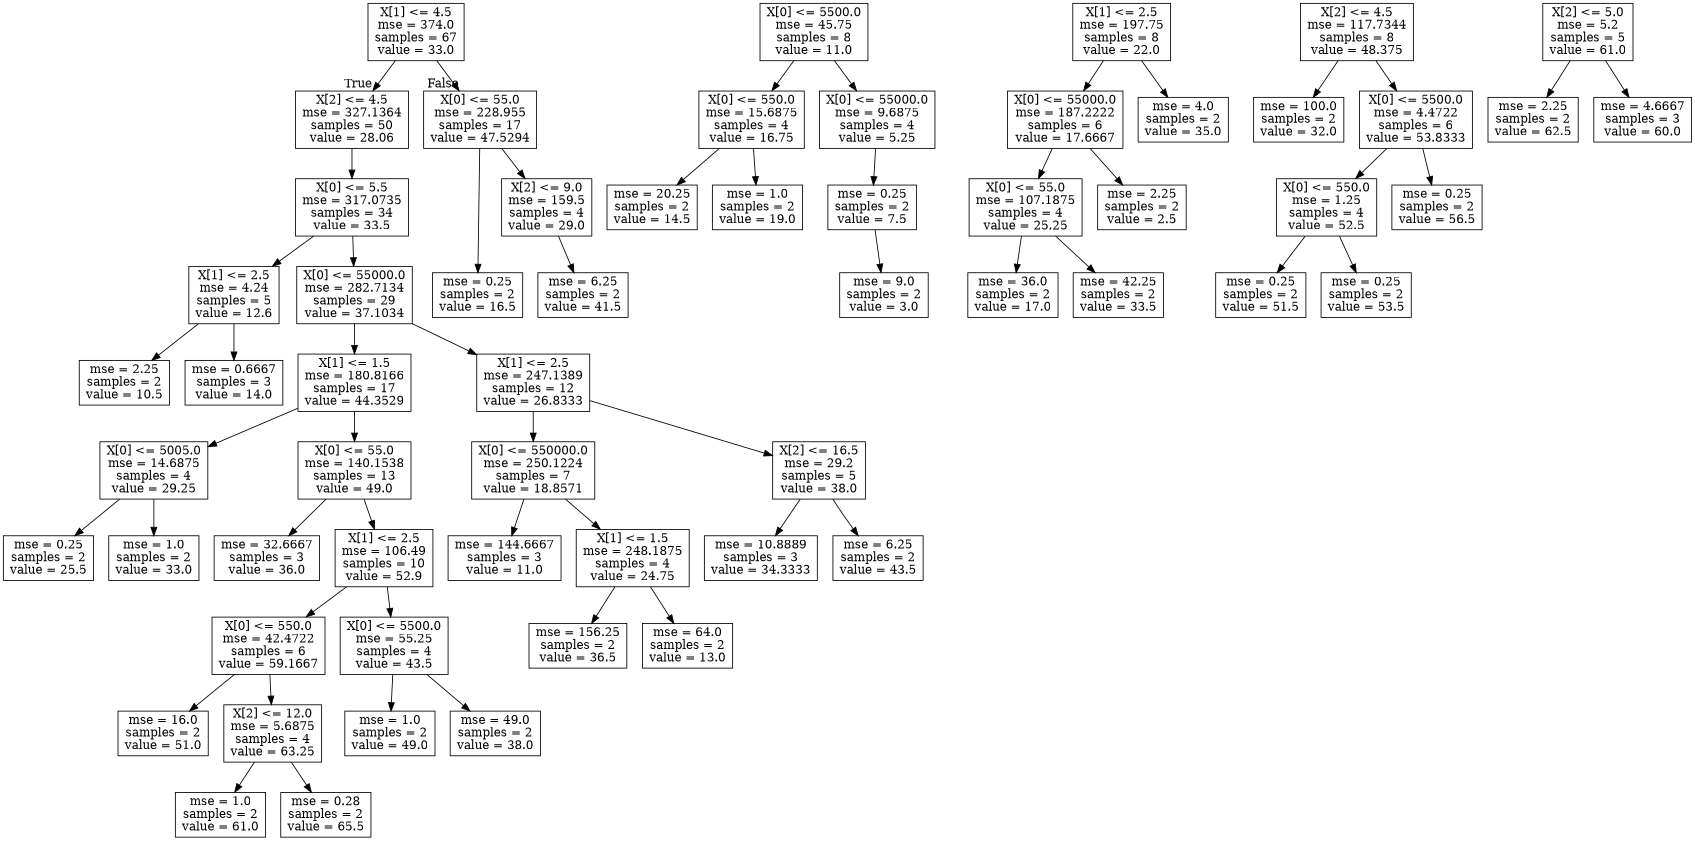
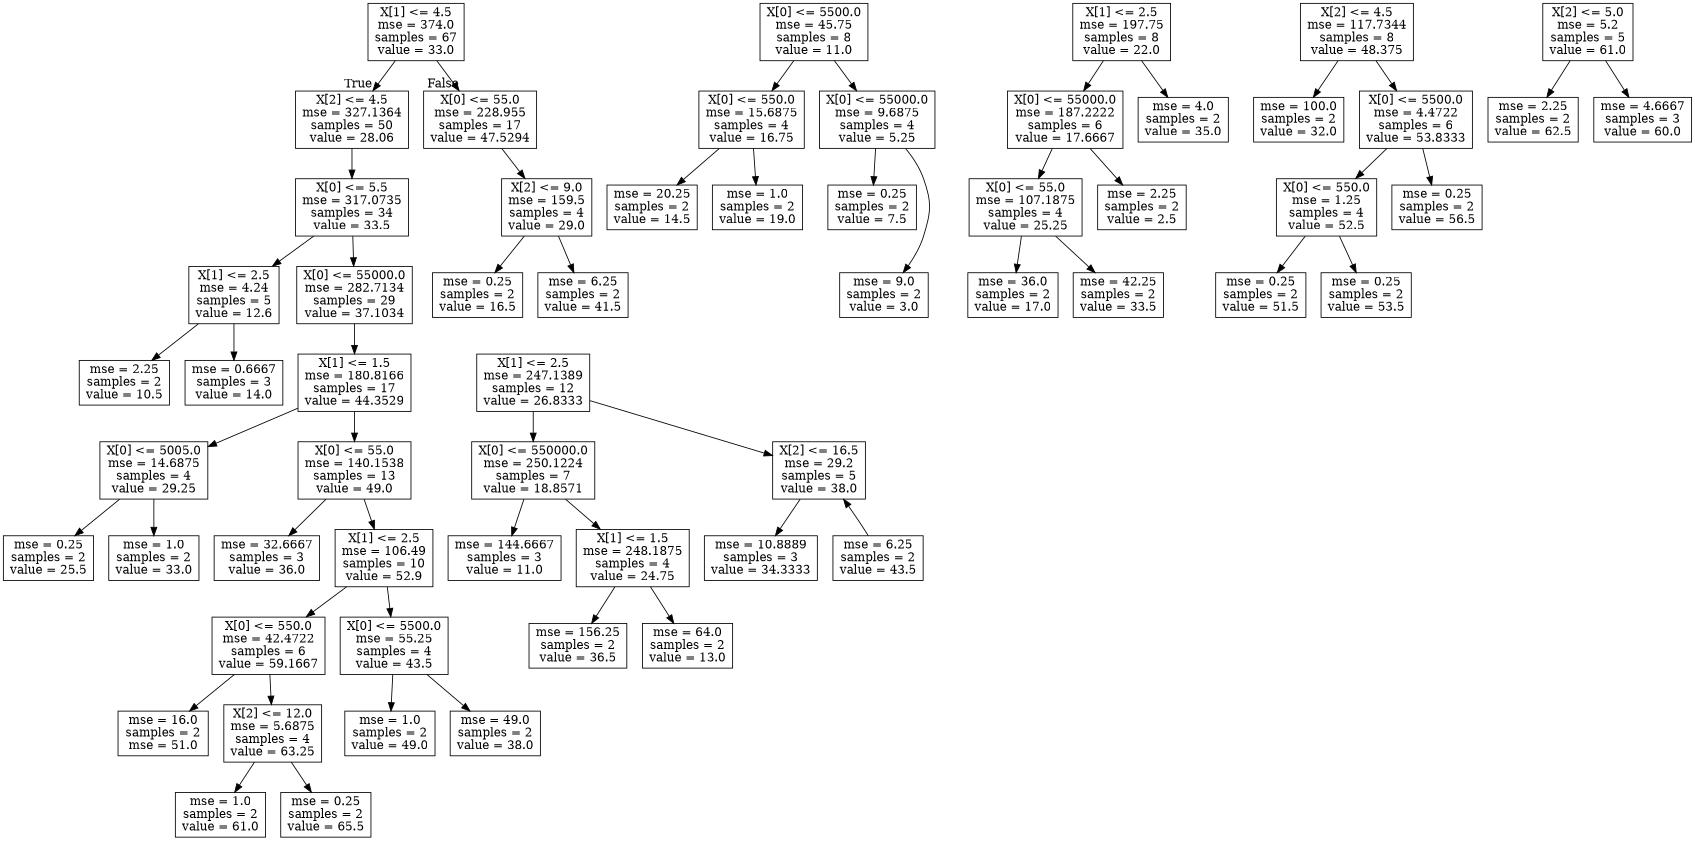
(479, 206) -> (512, 251)
(877, 247) -> (930, 207)
(441, 337) -> none
(843, 514) -> (859, 521)
(163, 733) -> (163, 733)
(326, 815) -> (326, 815)
